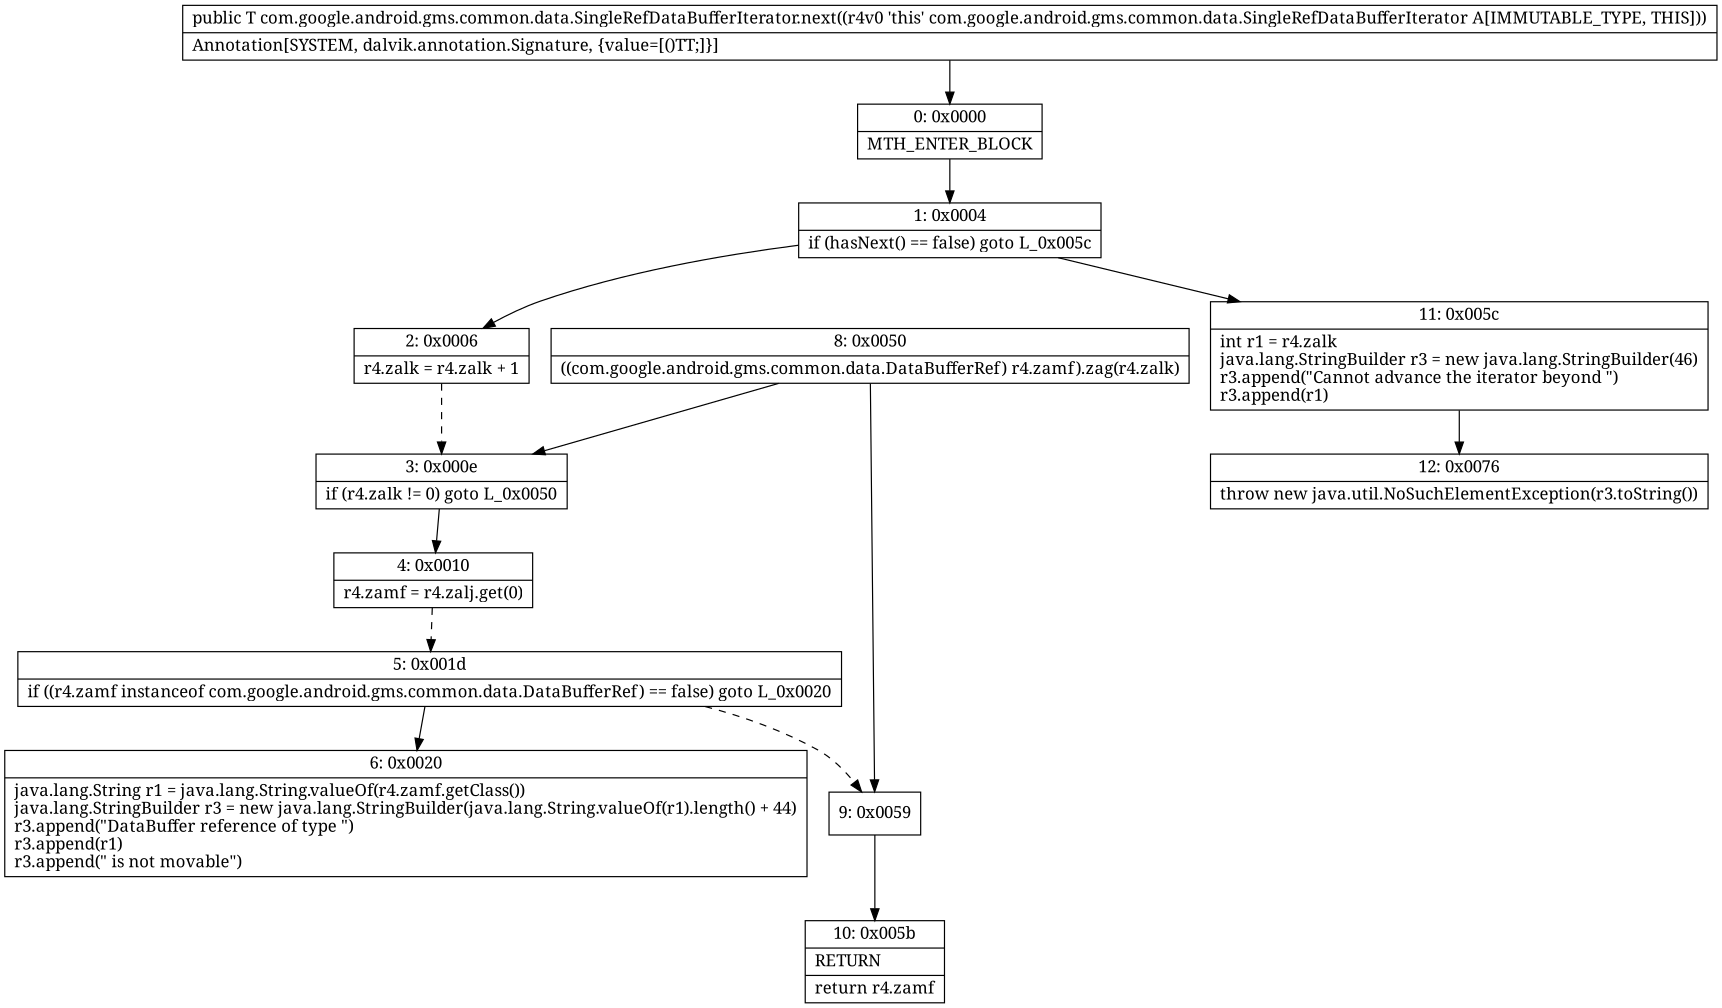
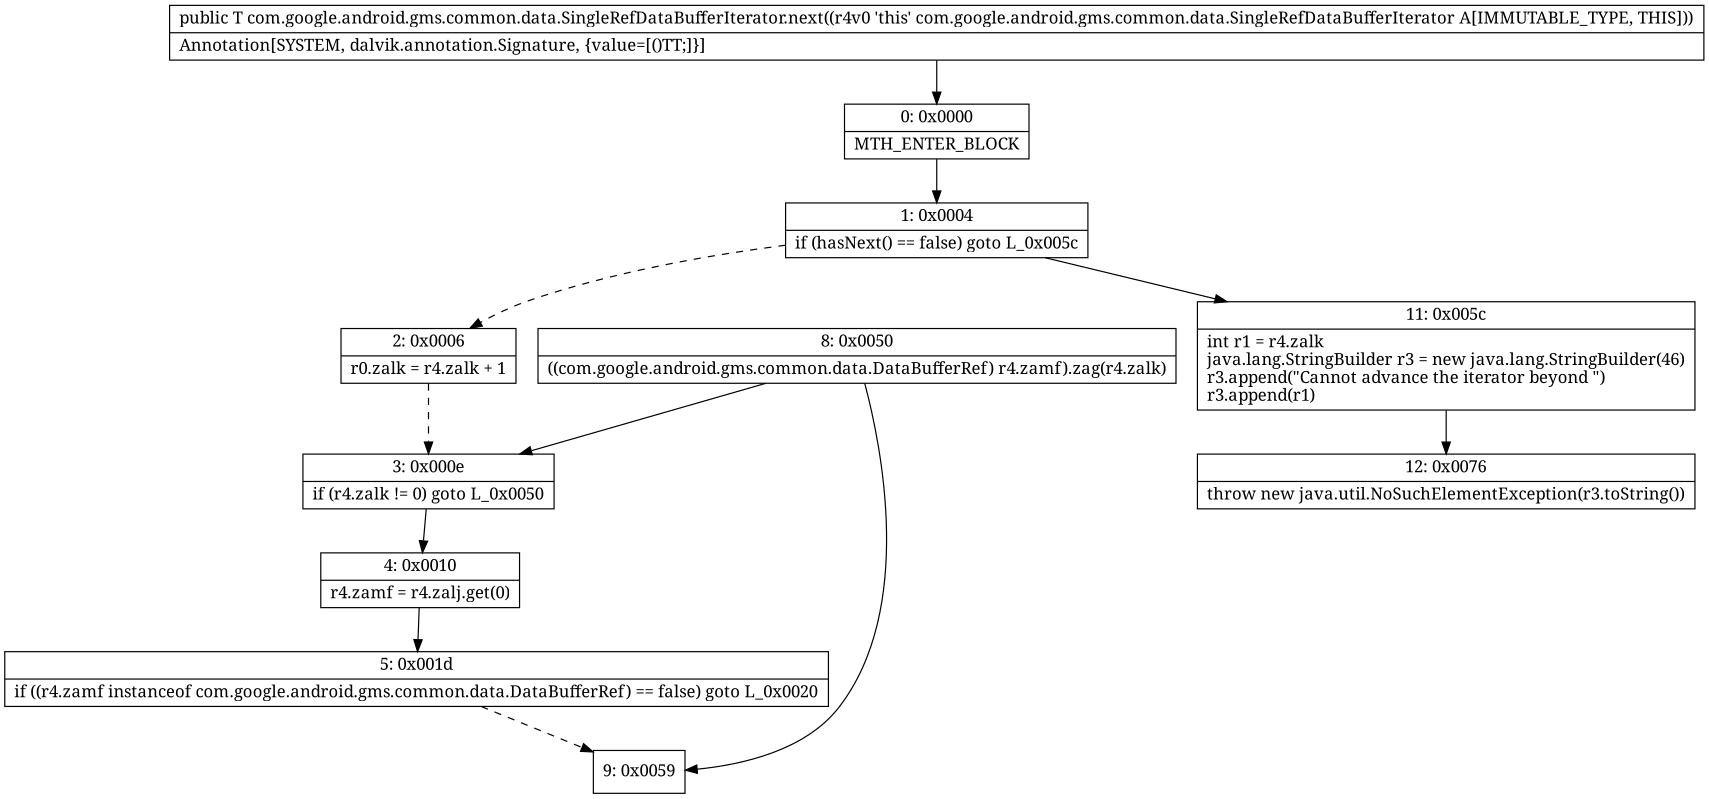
(643, 272) -> (630, 272)
(442, 369) -> (428, 369)
(432, 624) -> (419, 624)
(406, 814) -> none
(875, 962) -> none
